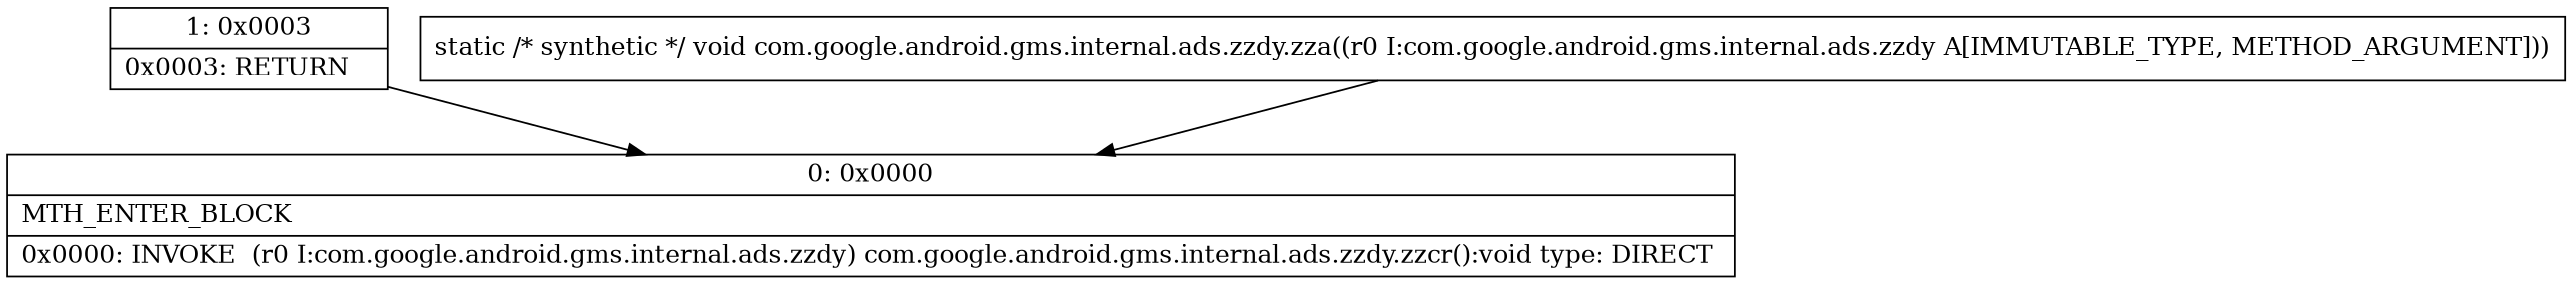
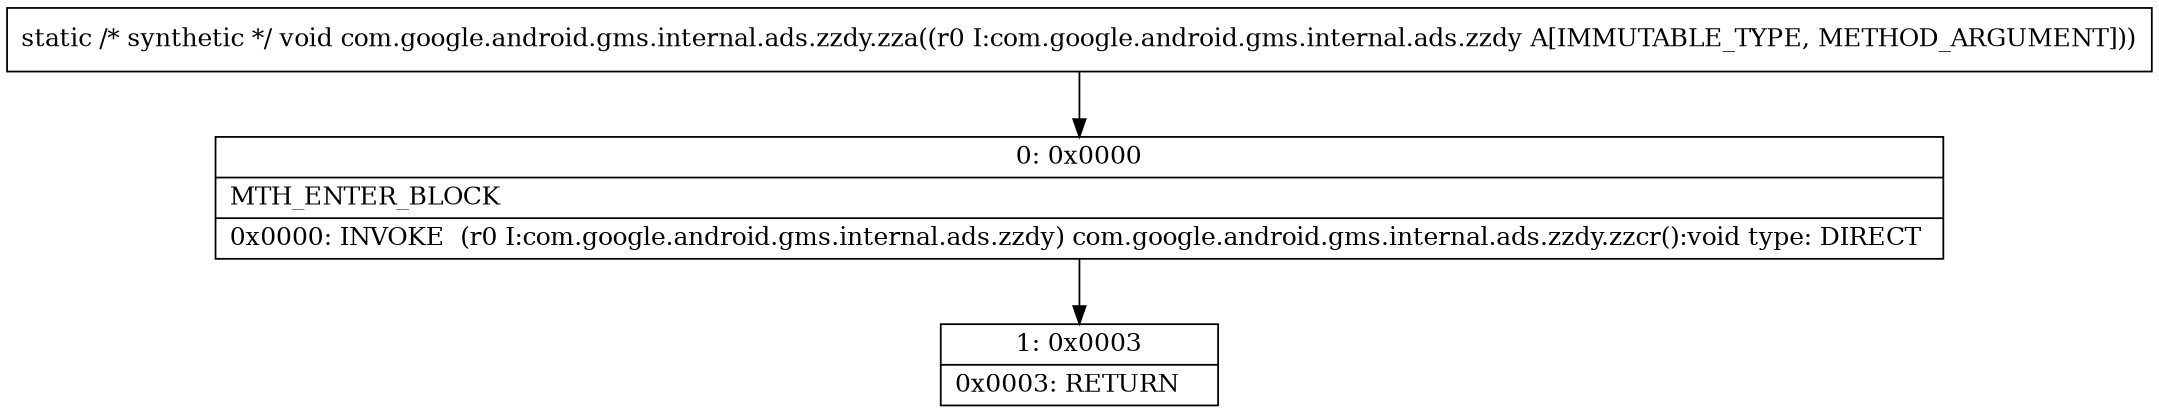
(508, 118) -> (1079, 283)
